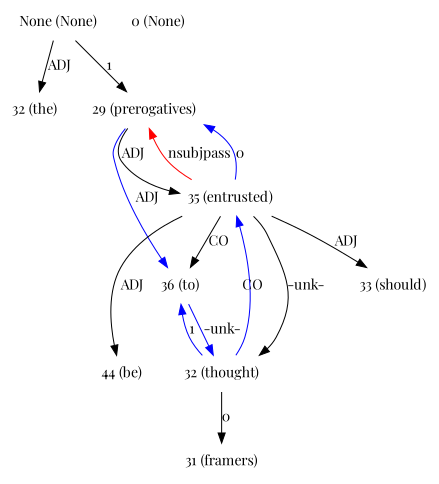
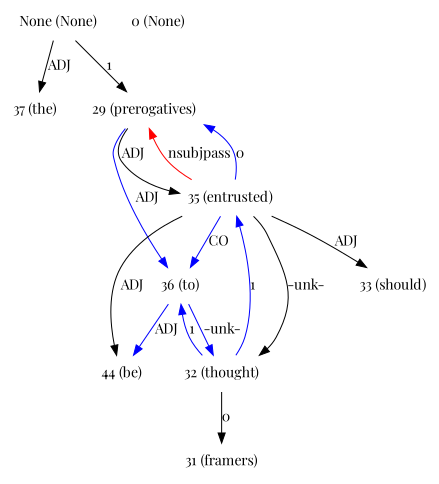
(35, 110) -> (35, 110)
(208, 237) -> (208, 237)
(253, 286) -> (253, 286)
none -> (154, 325)
